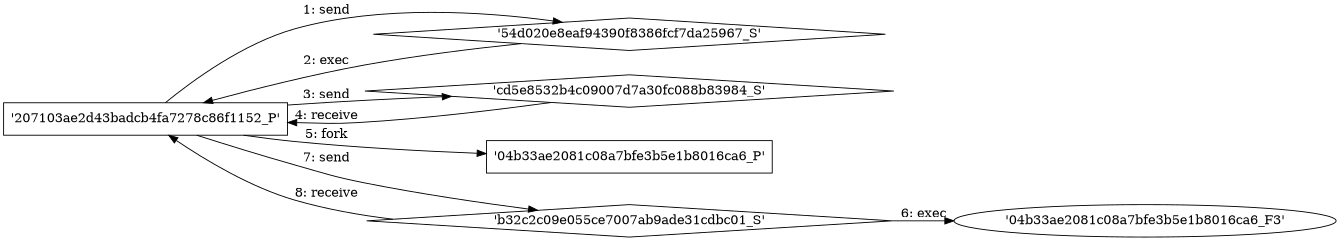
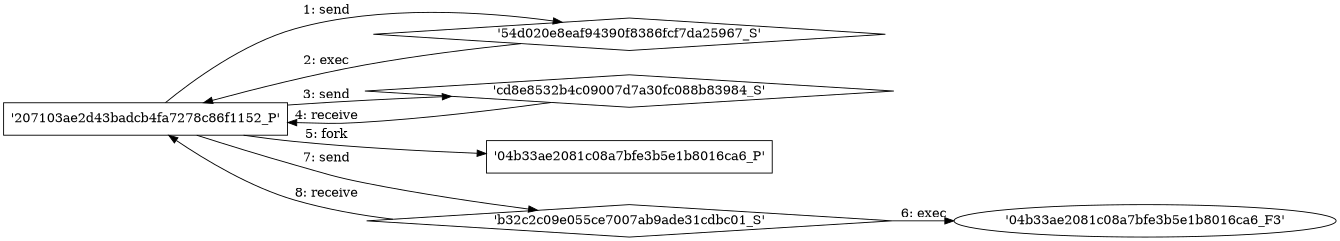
(629, 91) -> (629, 91)
